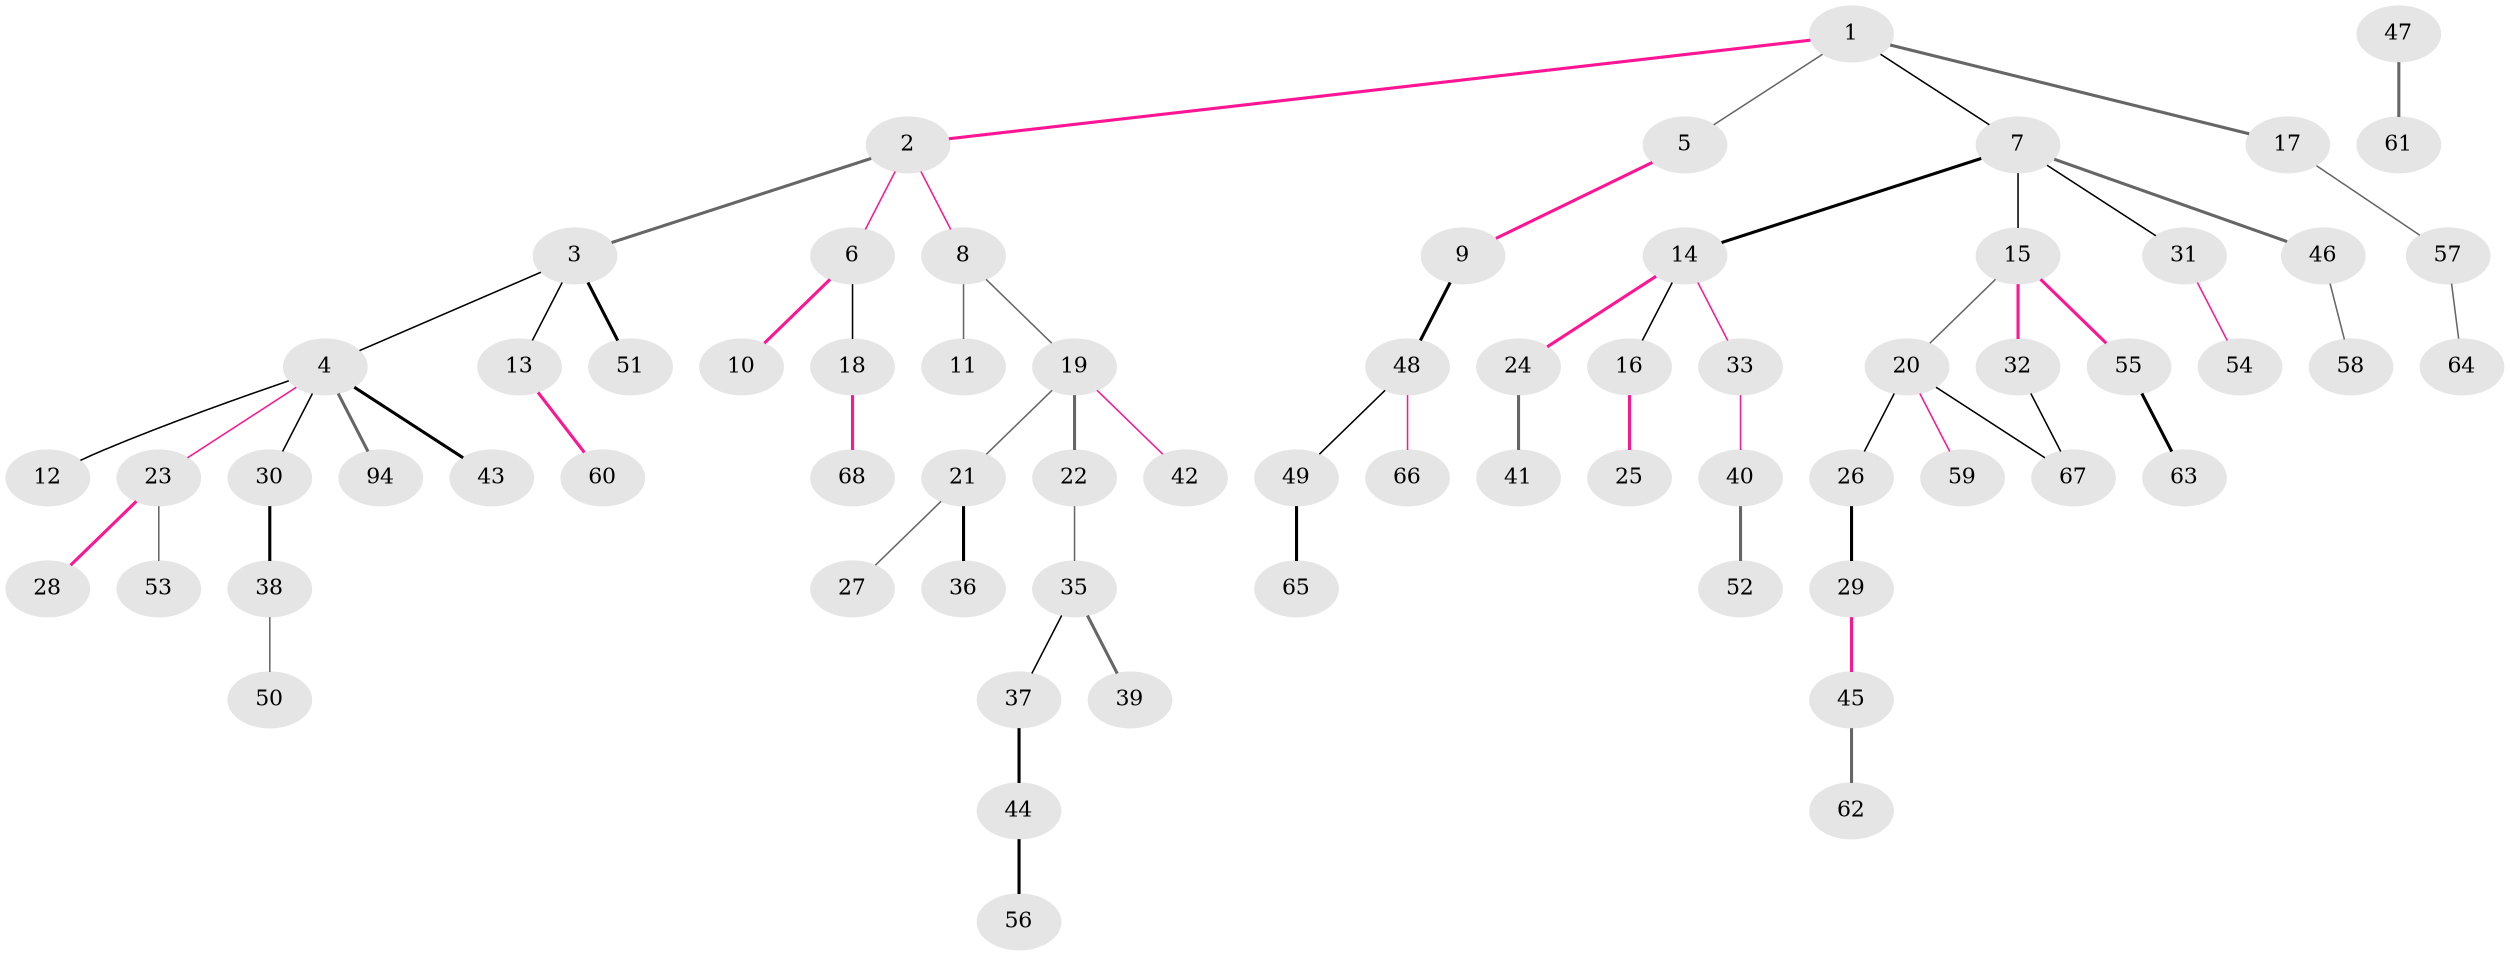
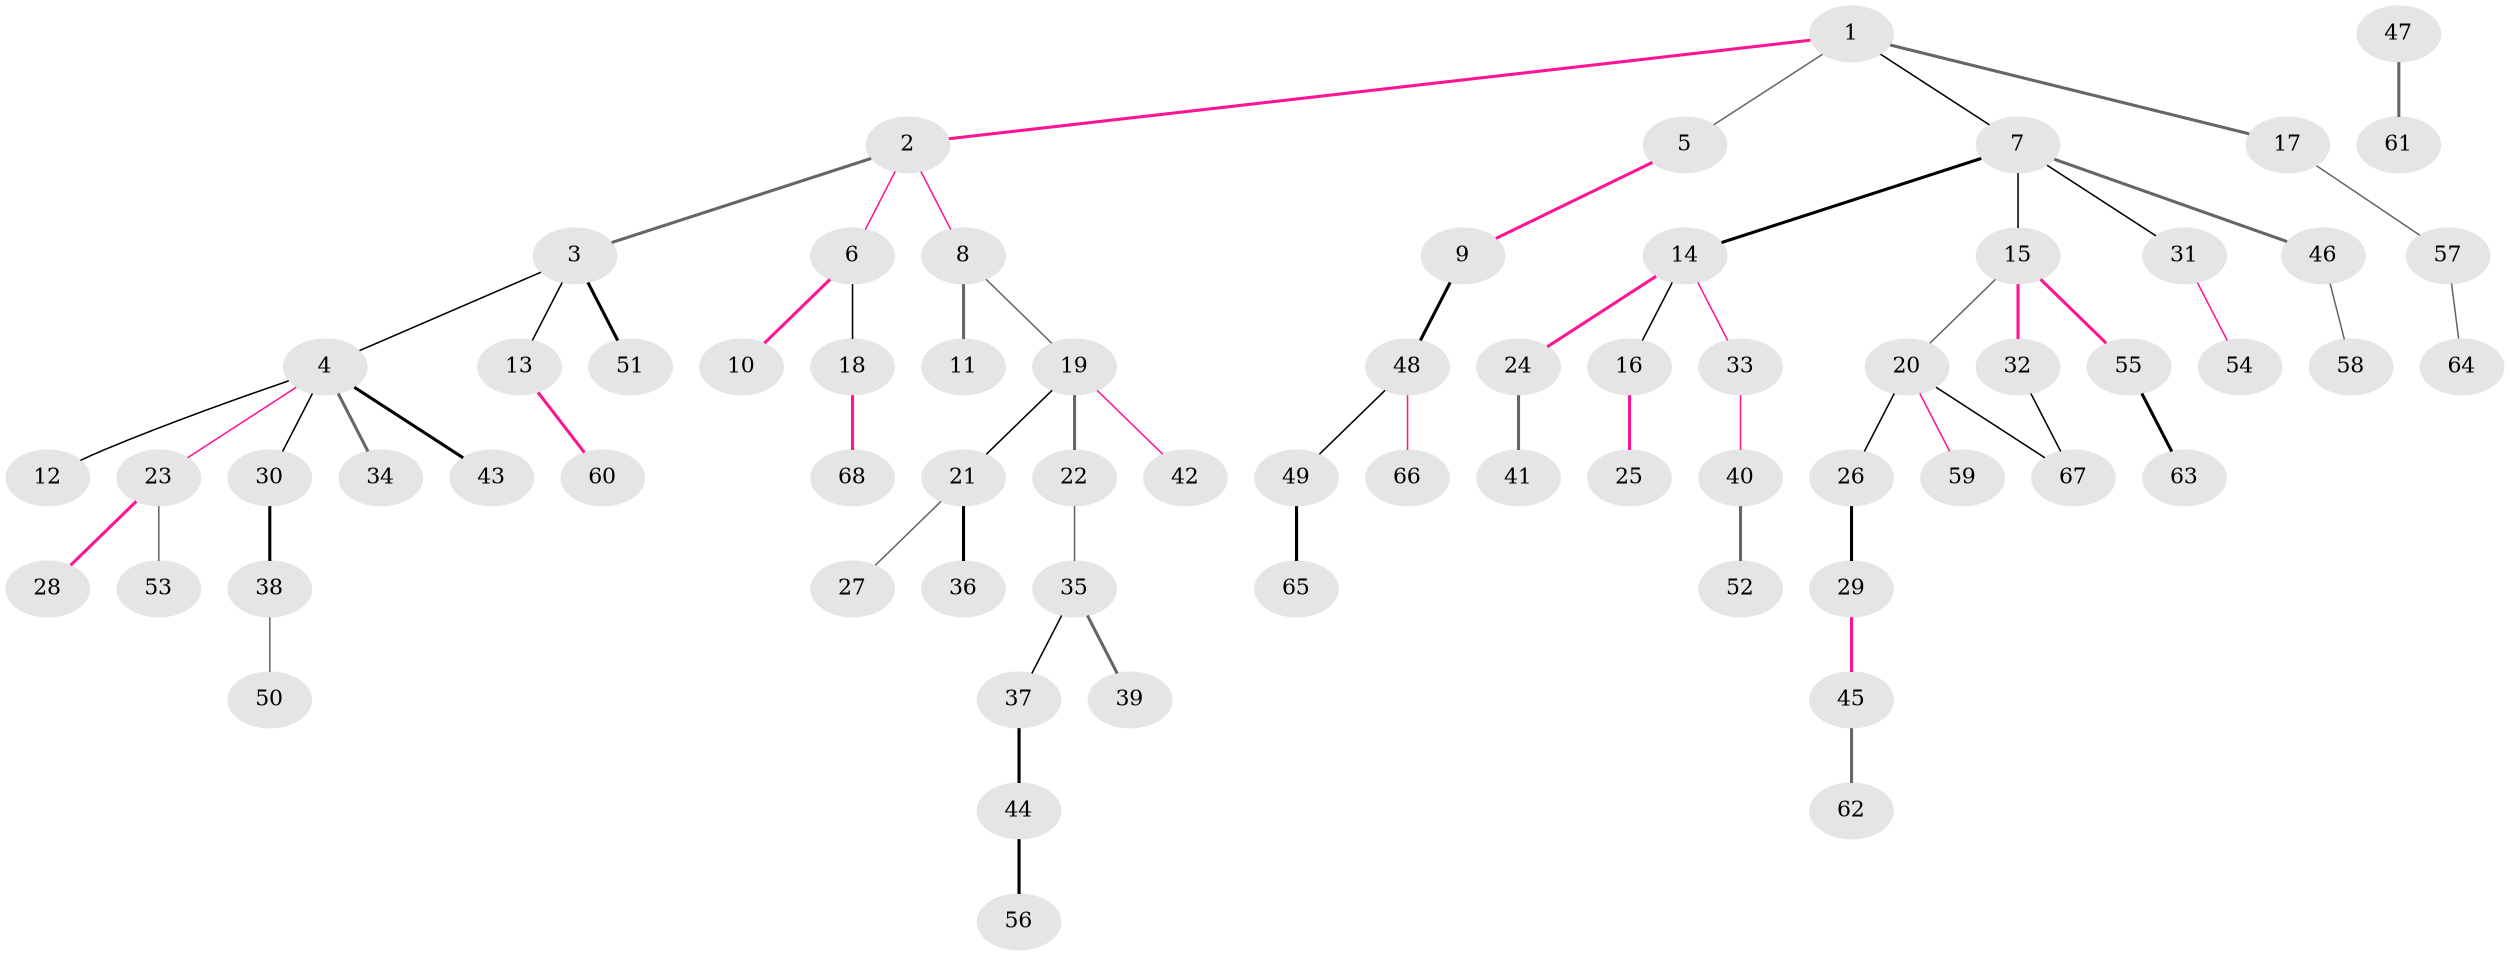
(964, 312) -> (964, 312)
(1019, 422) -> (1019, 422)
(381, 478) -> (381, 478)
